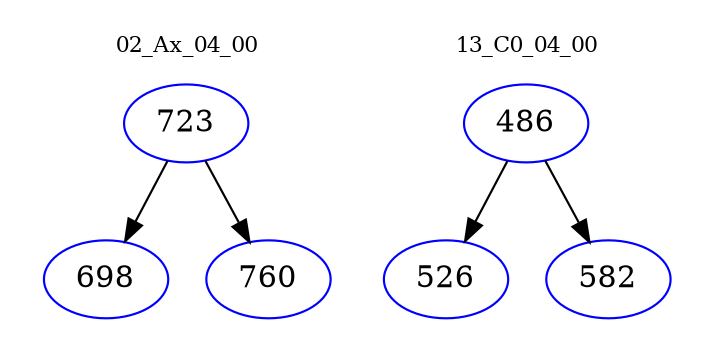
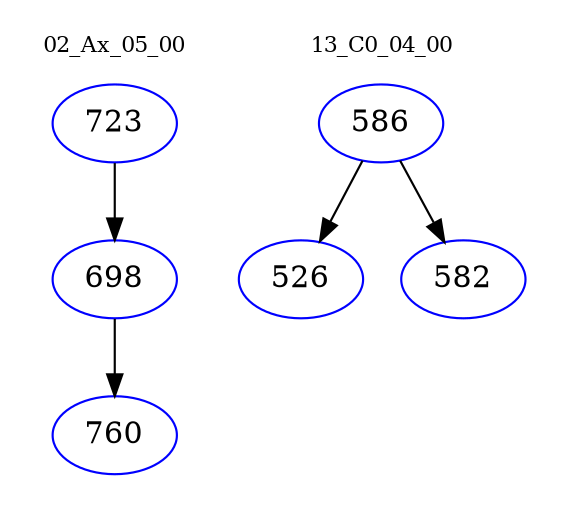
(187, 47) -> (115, 47)
(526, 123) -> (381, 123)
(222, 192) -> (115, 347)
